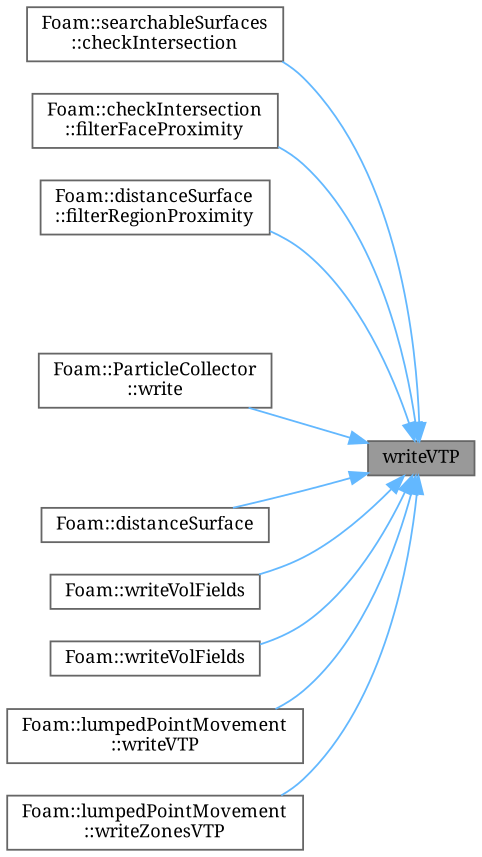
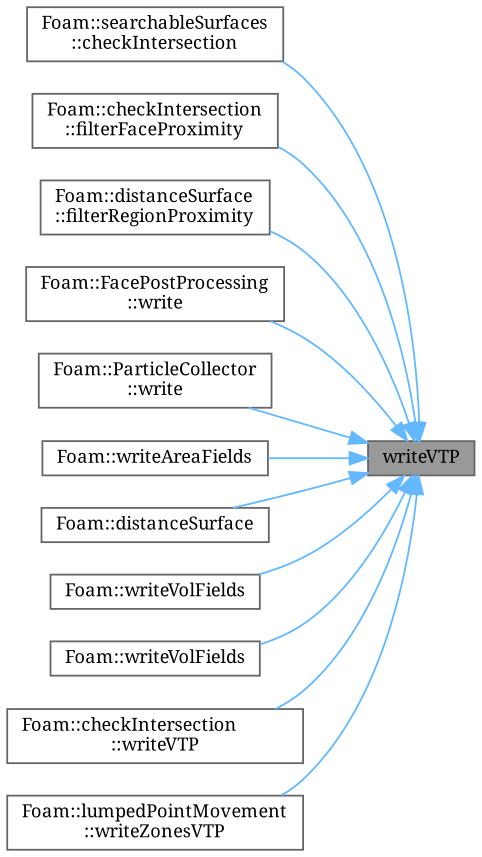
none -> (155, 294)
none -> (155, 458)
(155, 736) -> (155, 736)
